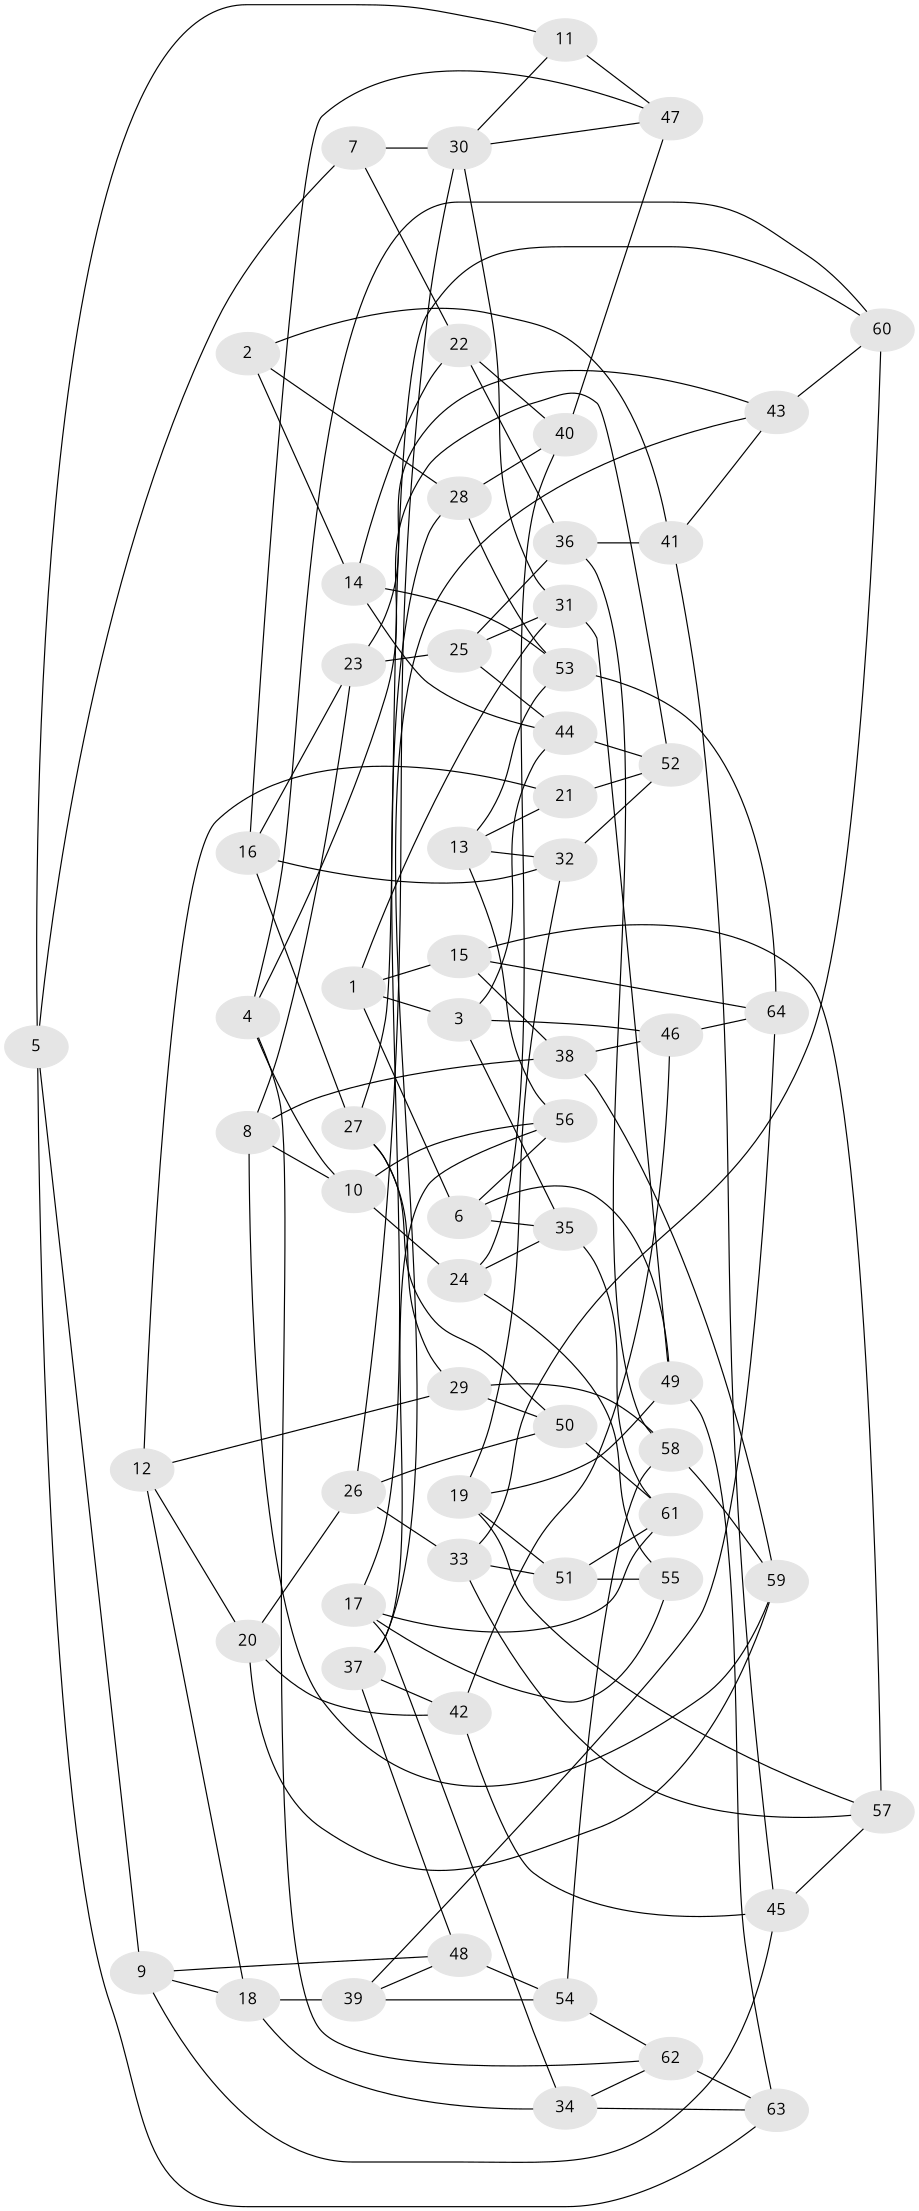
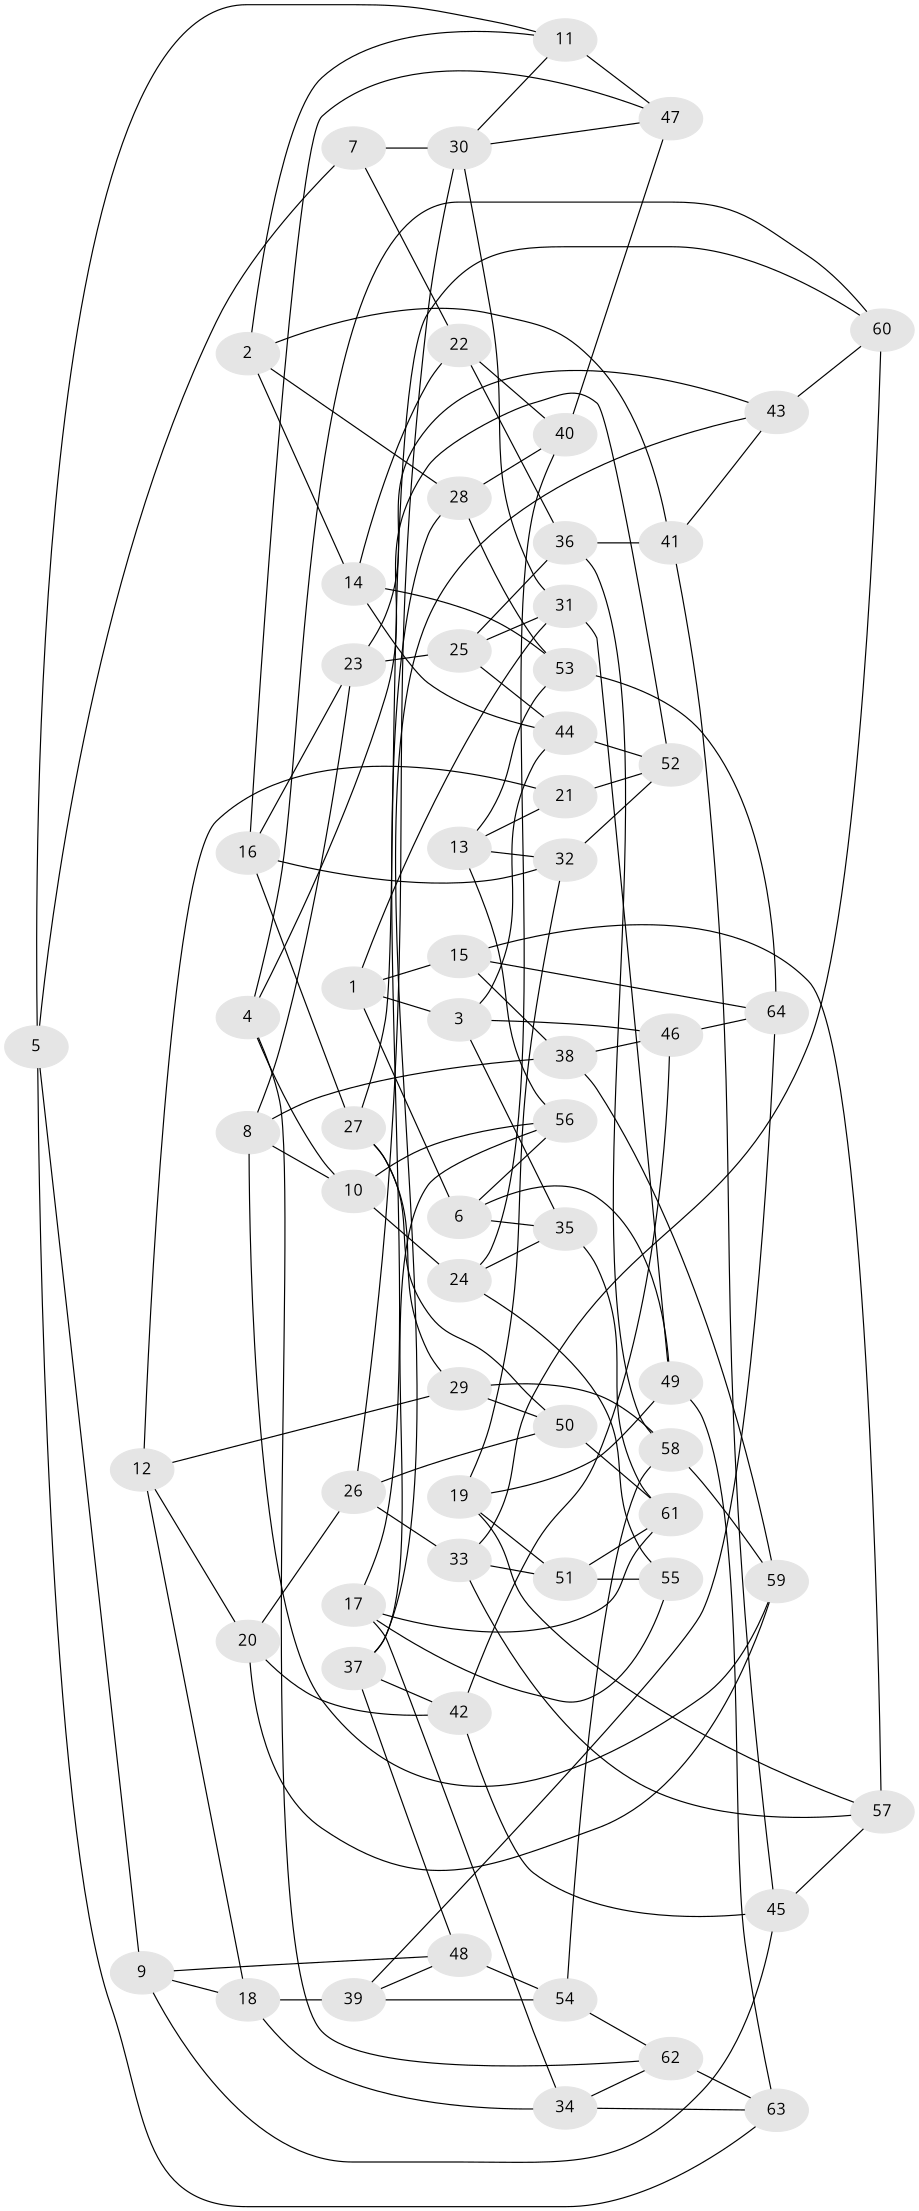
none -> (309, 95)
